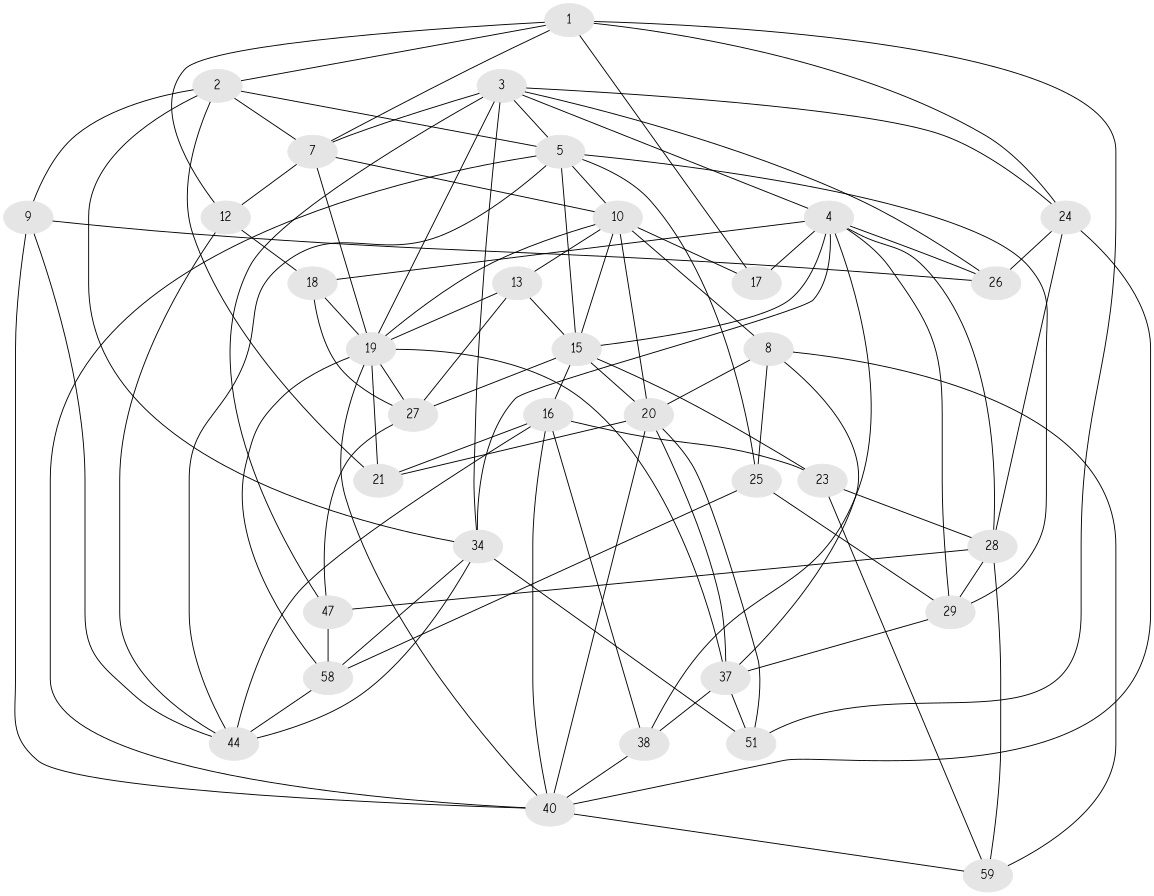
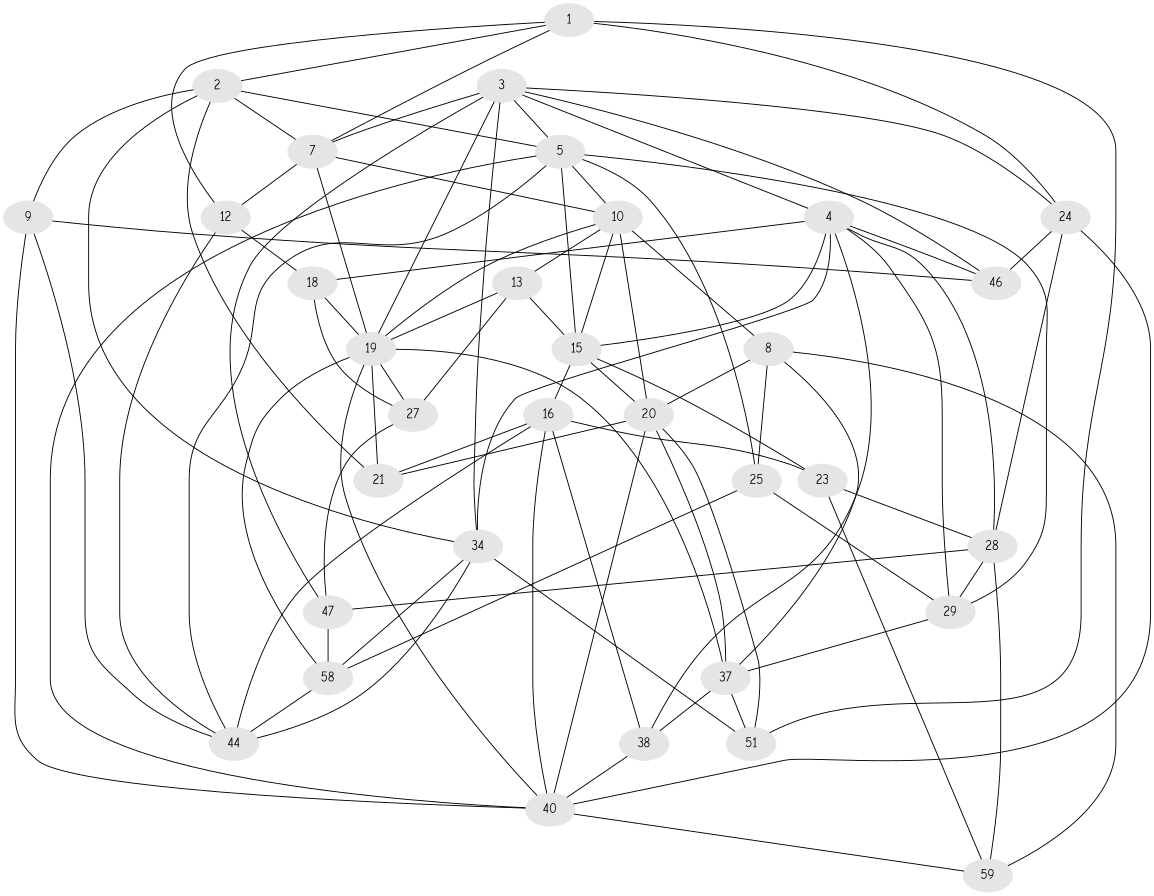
(757, 283) -> none
(996, 283) -> (996, 283)
(495, 382) -> none
